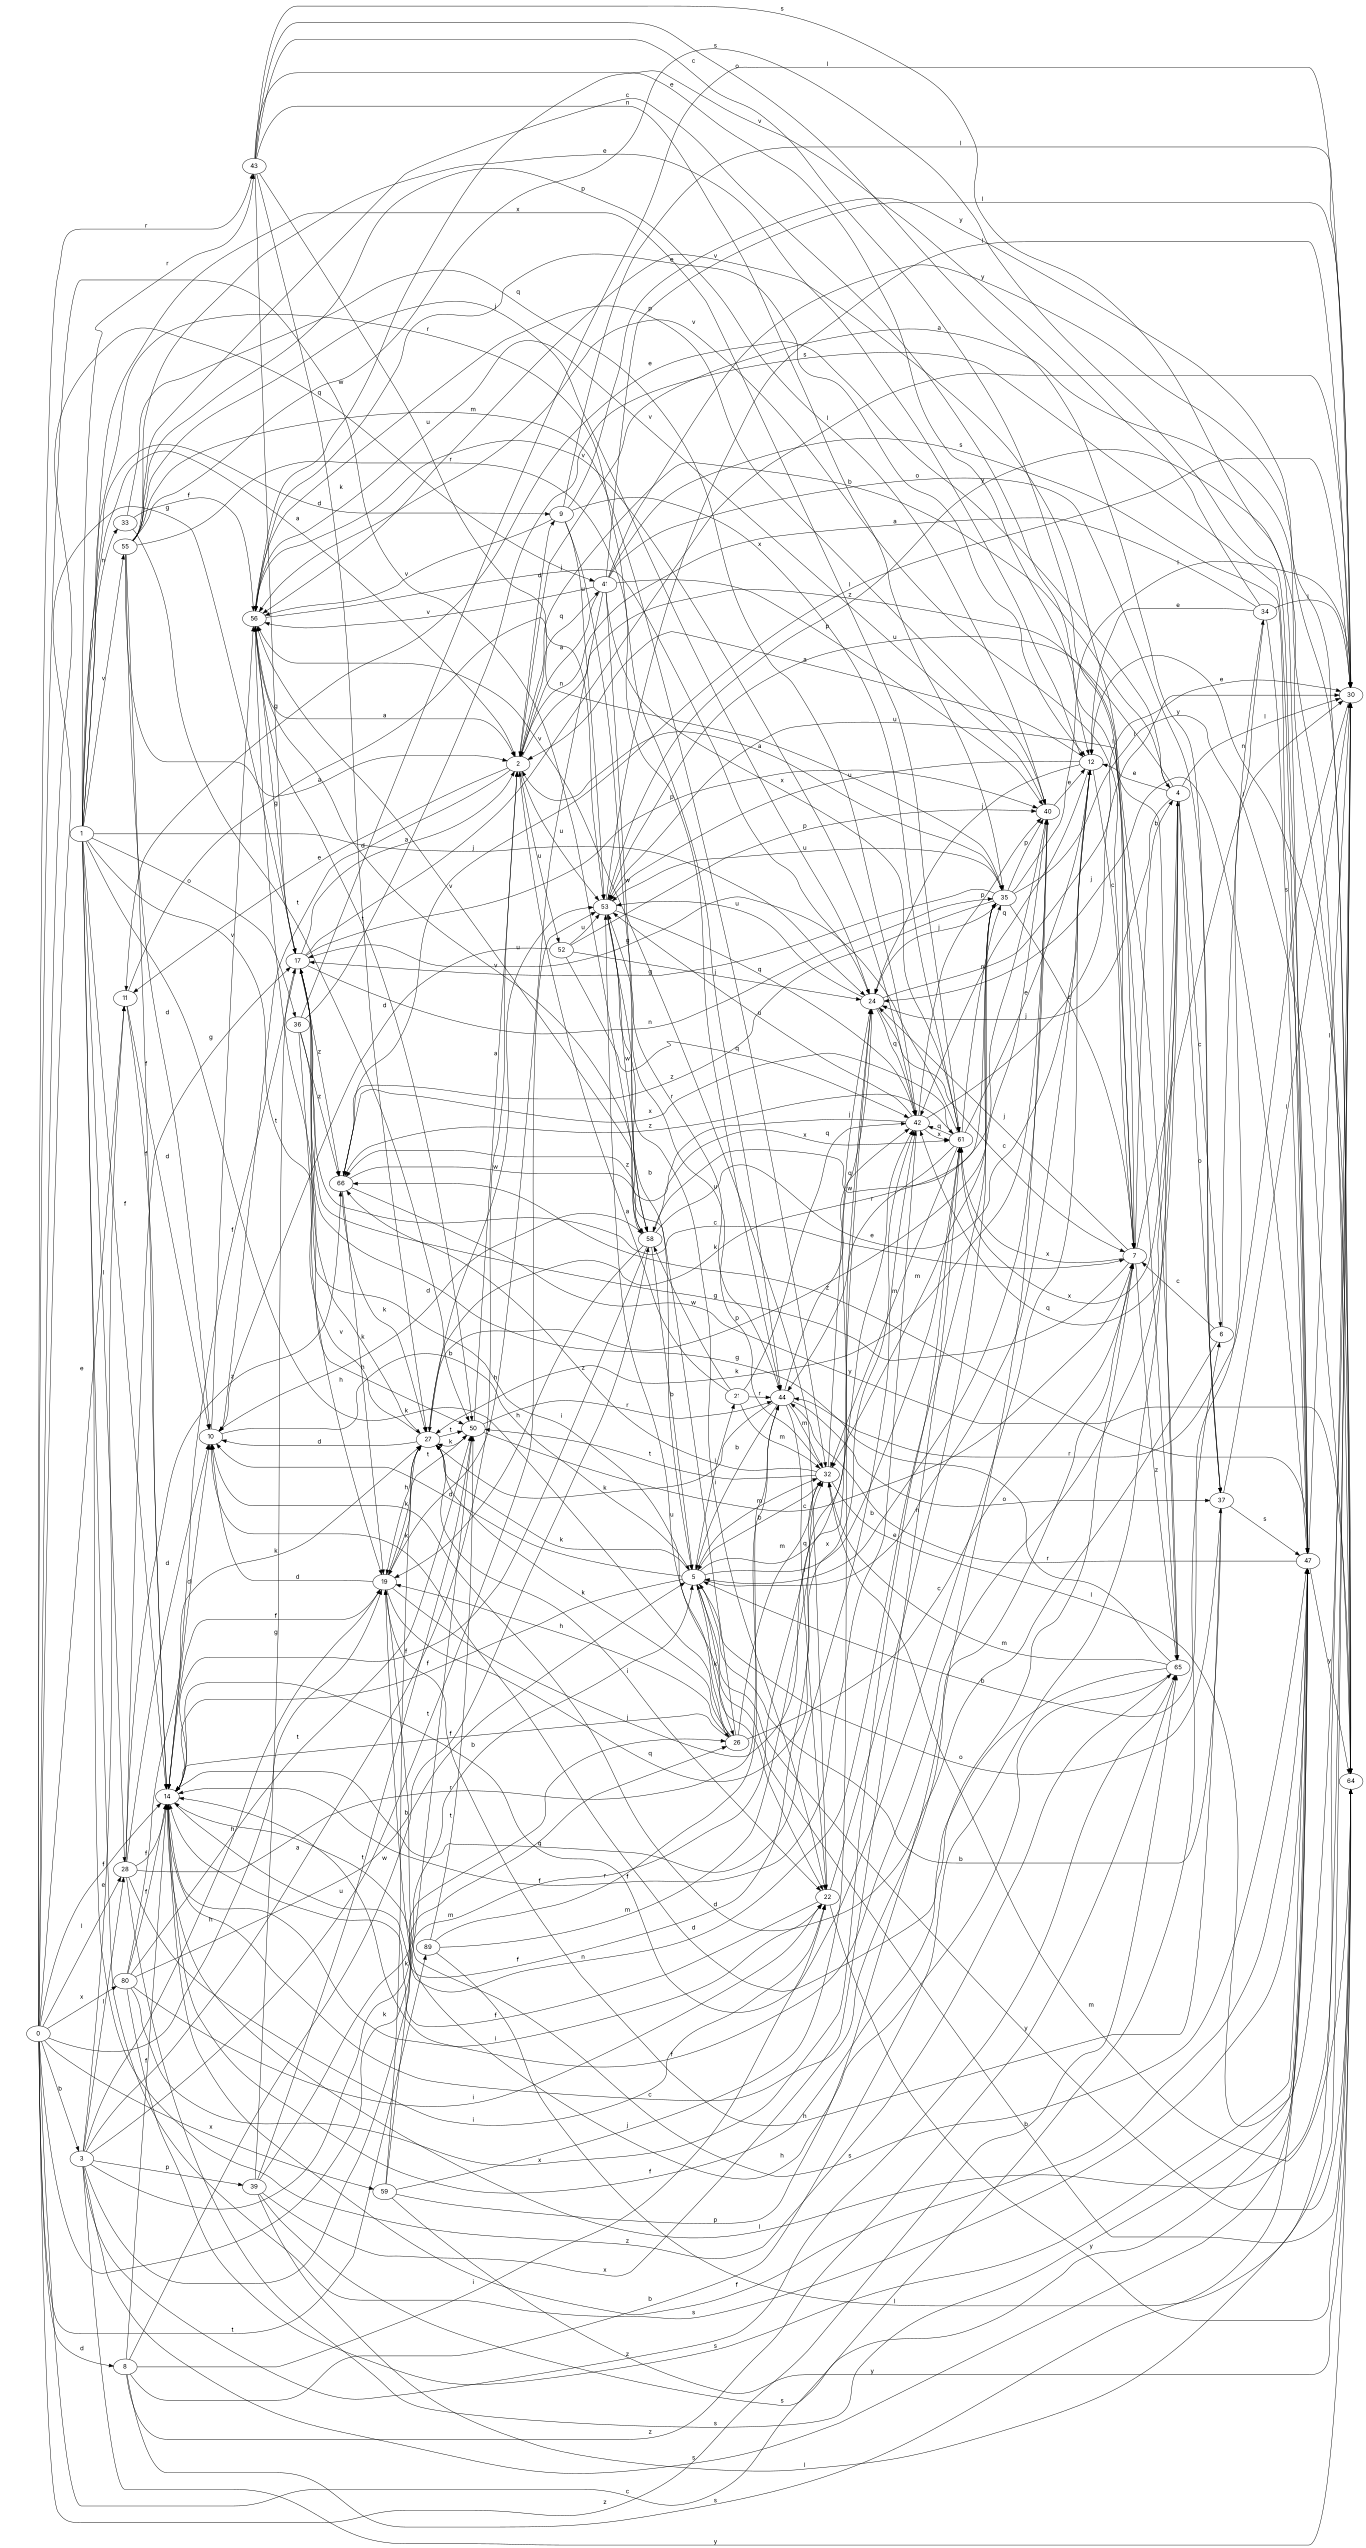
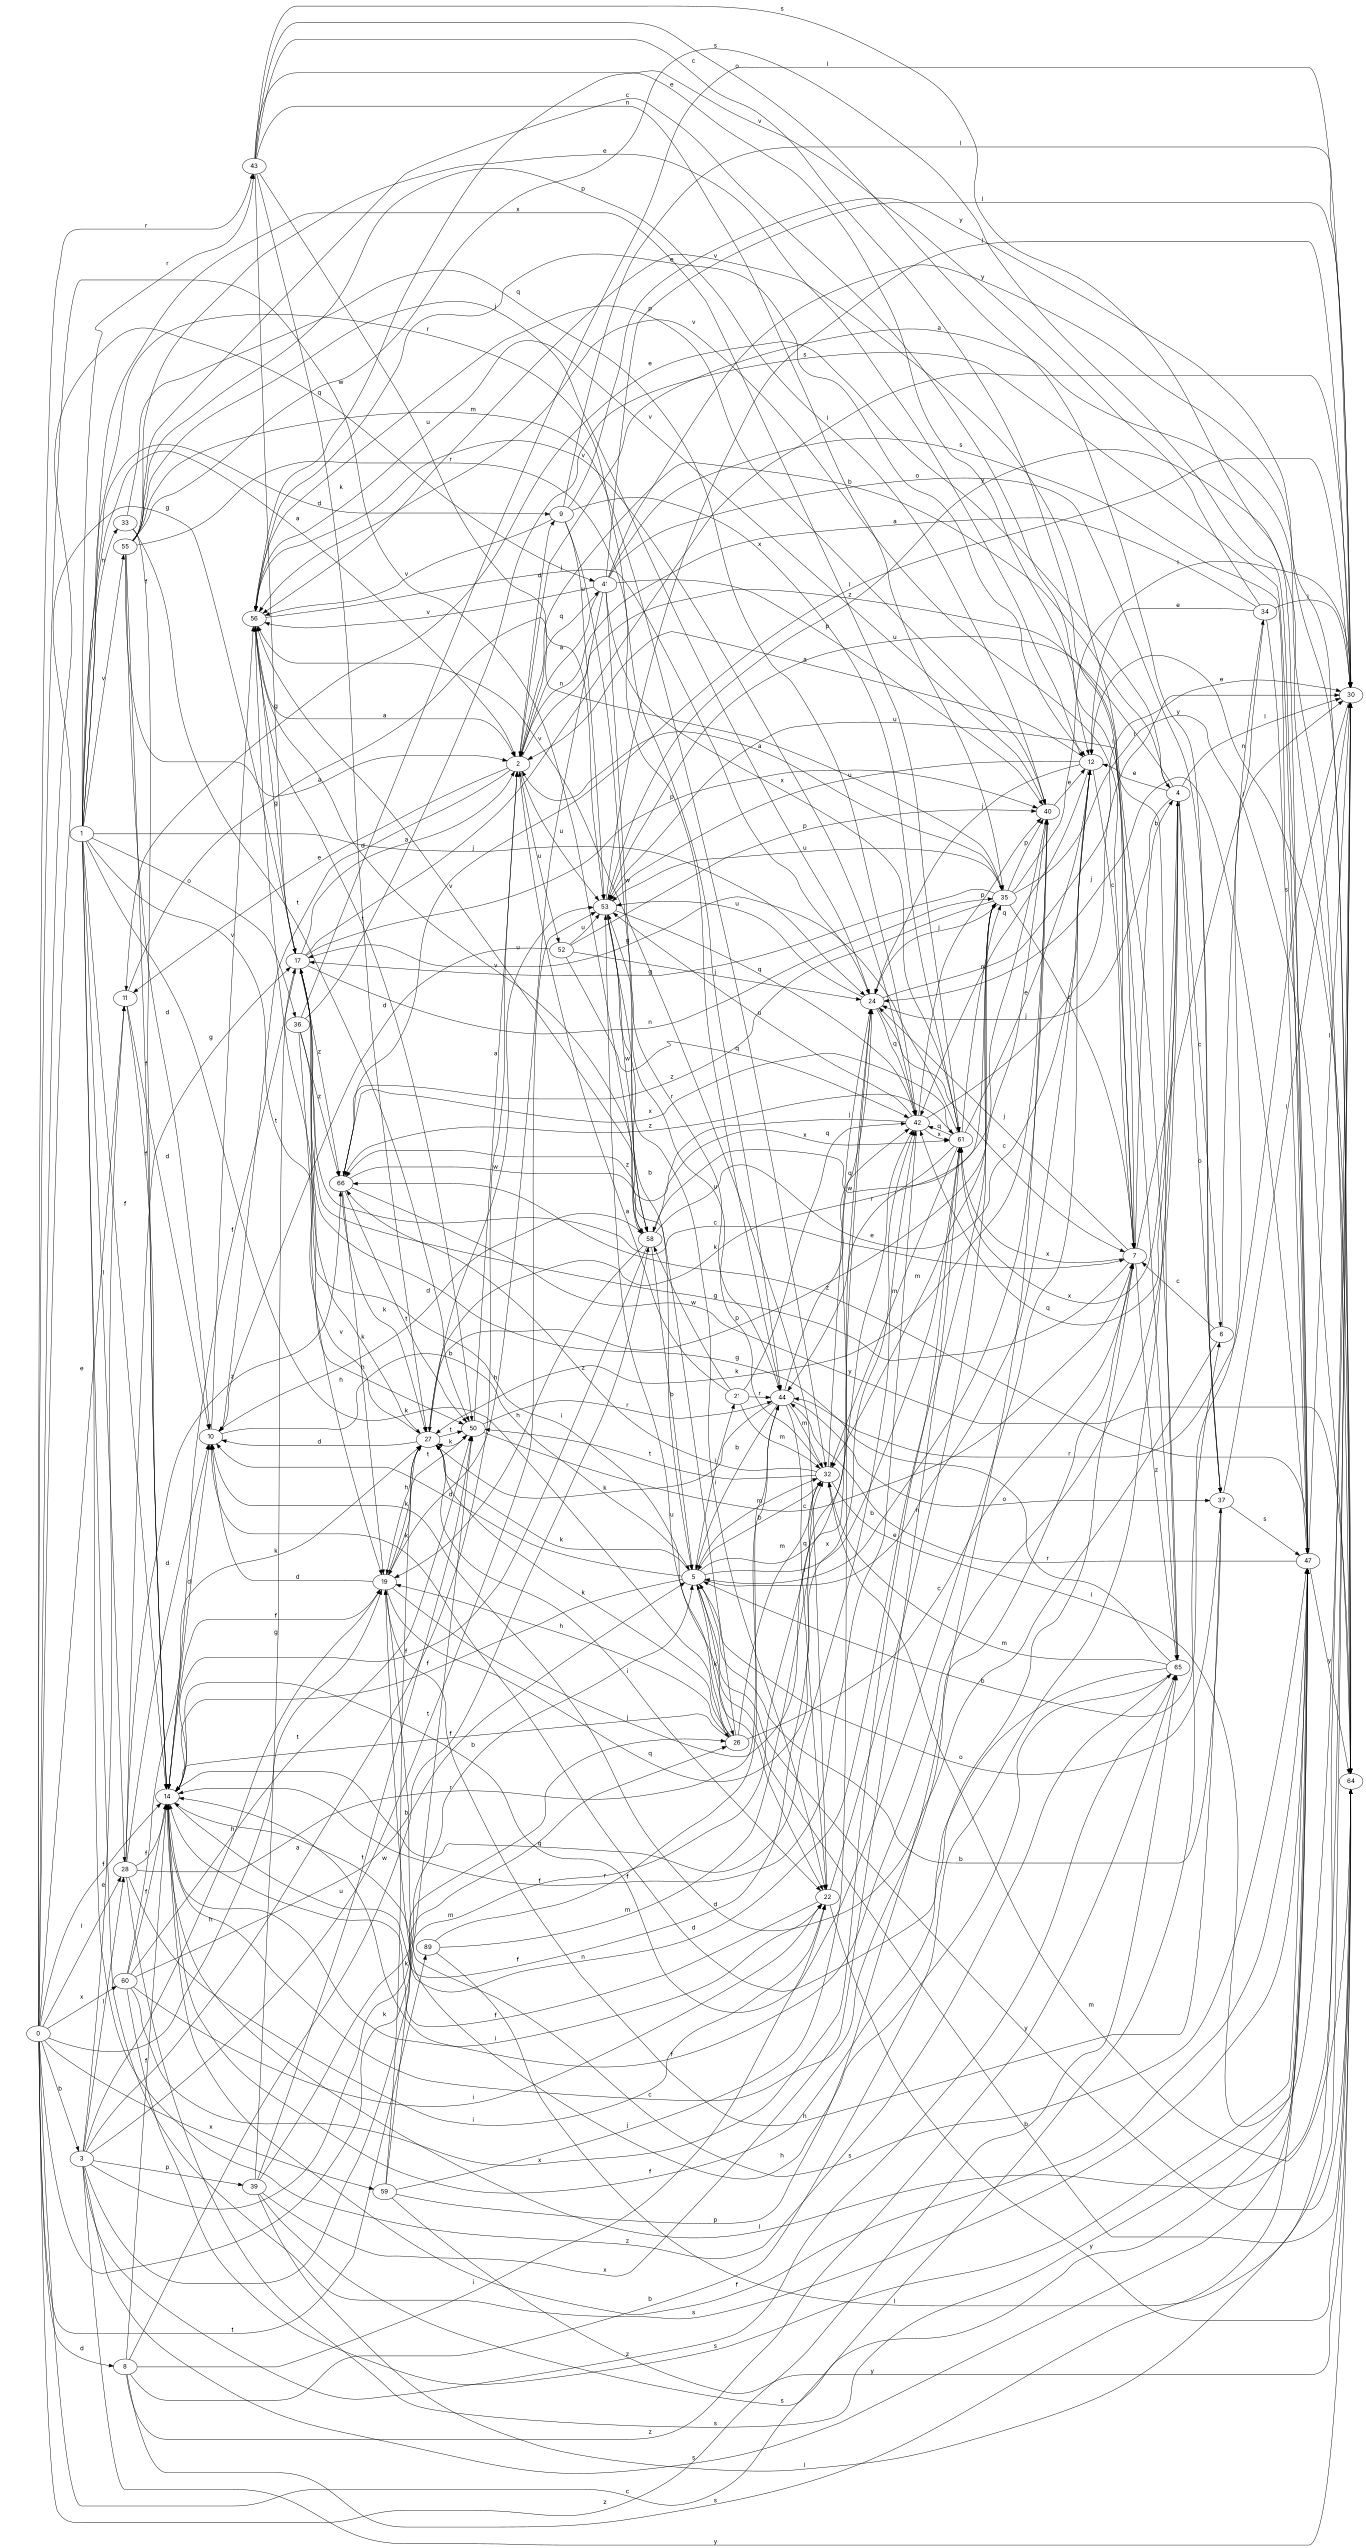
(229, 509) -> (148, 1062)
(465, 1691) -> (401, 1314)
(125, 1981) -> (125, 1981)
